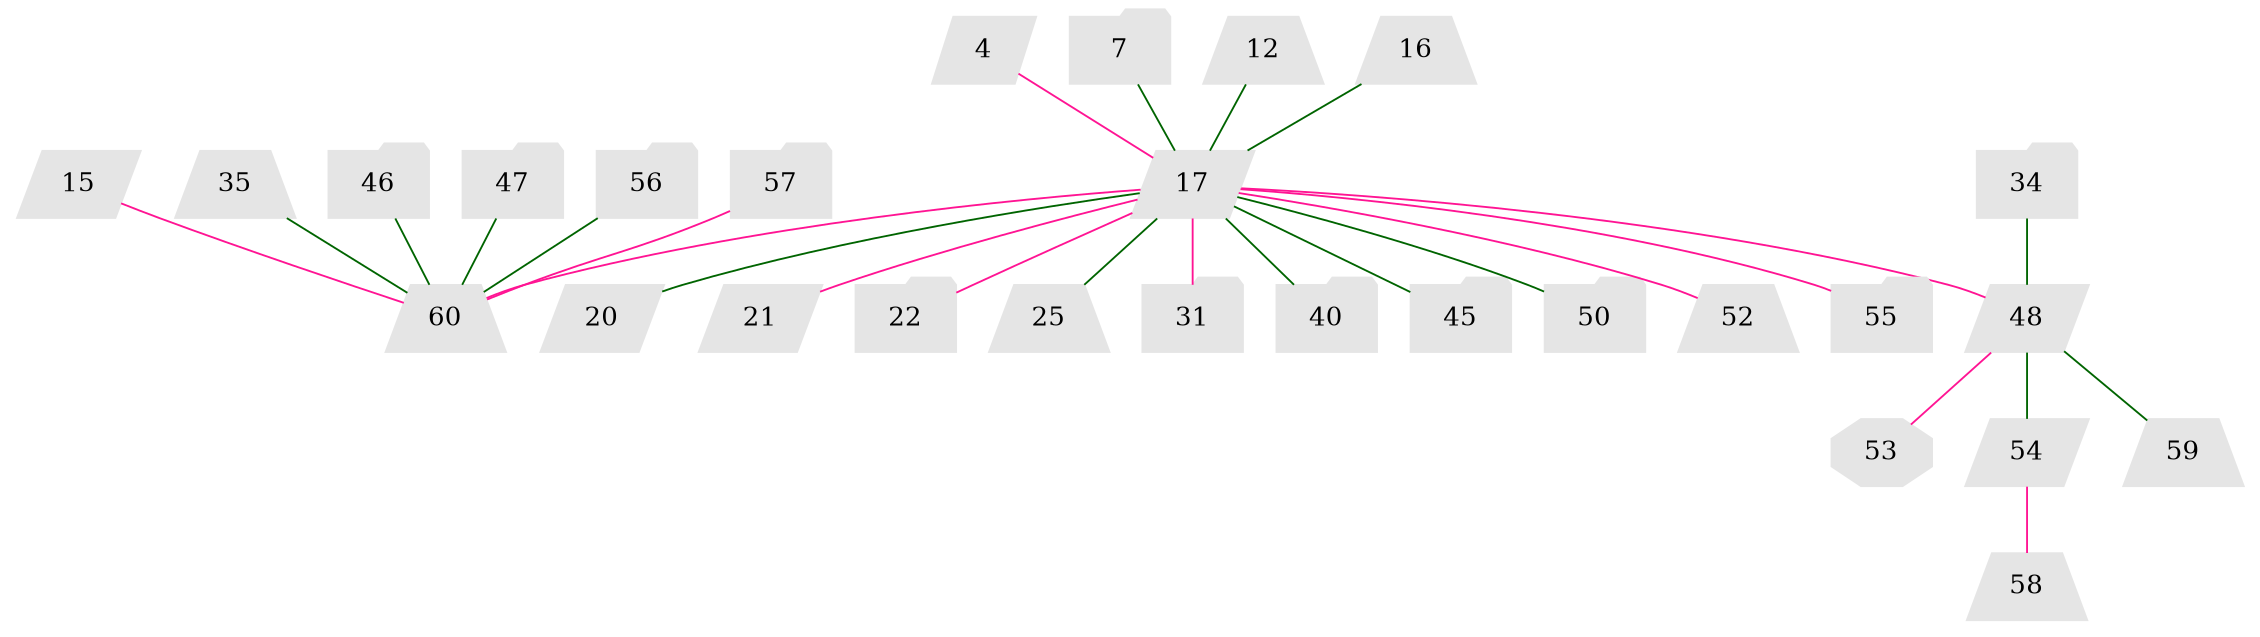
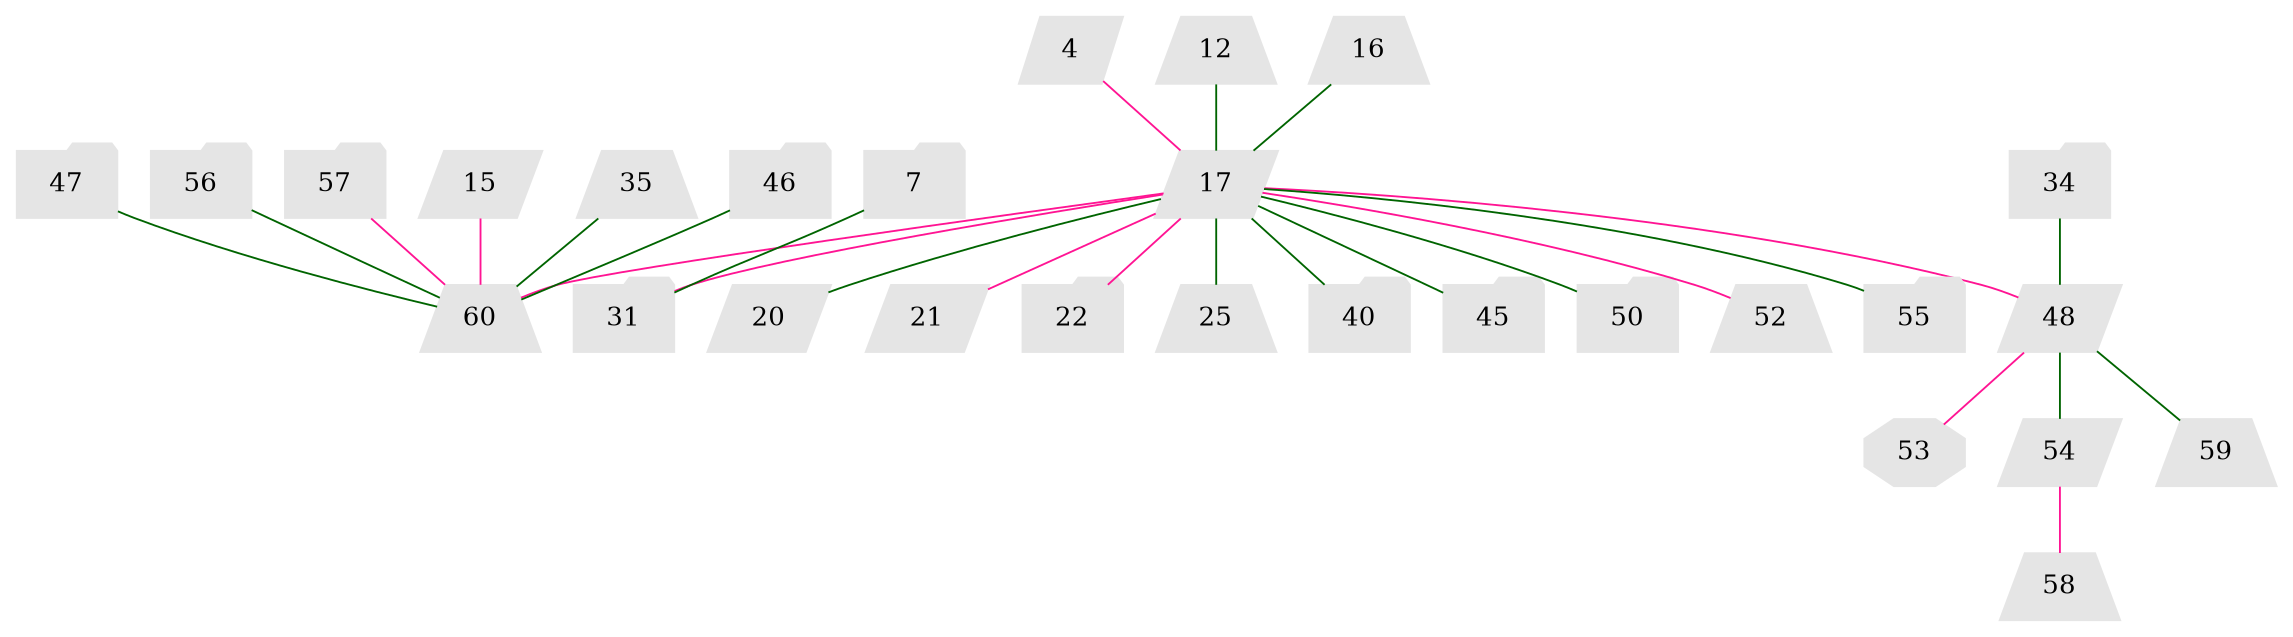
(1156, 118) -> (769, 251)
(1554, 226) -> (1597, 228)
